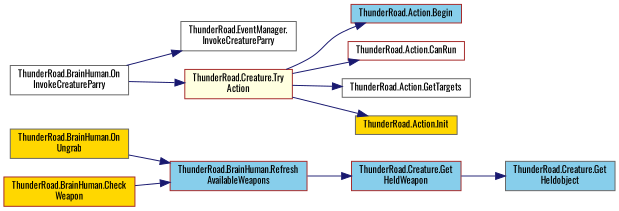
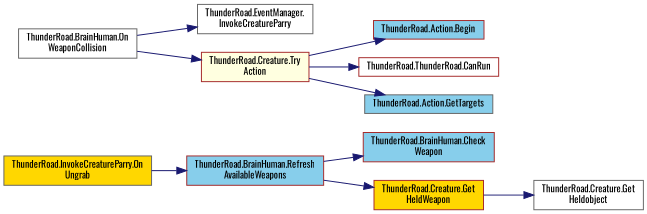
(406, 51) -> (429, 67)
(69, 80) -> (78, 44)
(406, 88) -> (429, 104)
(406, 125) -> none
(69, 144) -> (78, 171)
(406, 176) -> (429, 195)
(560, 176) -> (589, 195)
(148, 184) -> (339, 159)
(69, 192) -> (429, 147)
